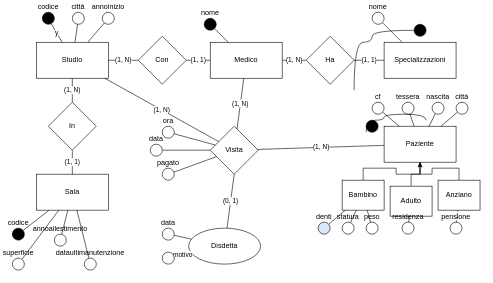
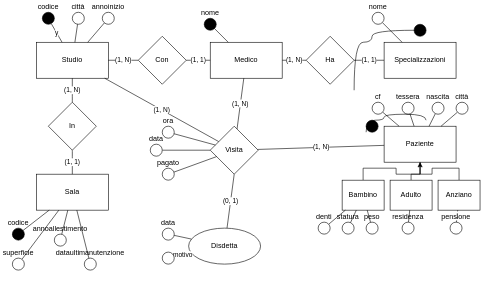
(411, 201) -> (411, 195)
(324, 228) -> (324, 228)
